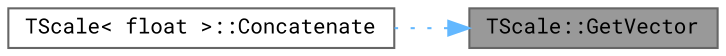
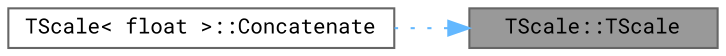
(593, 28) -> (593, 28)
